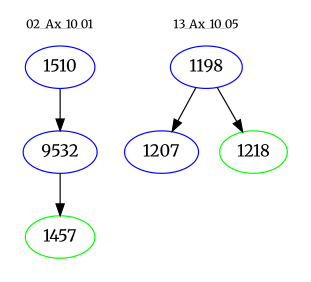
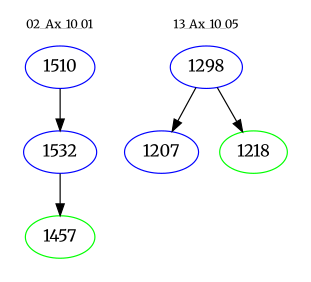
(206, 67) -> (206, 67)
(60, 152) -> (60, 152)
